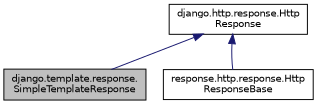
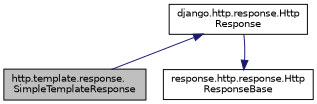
(232, 57) -> (245, 47)
(75, 85) -> (75, 85)
